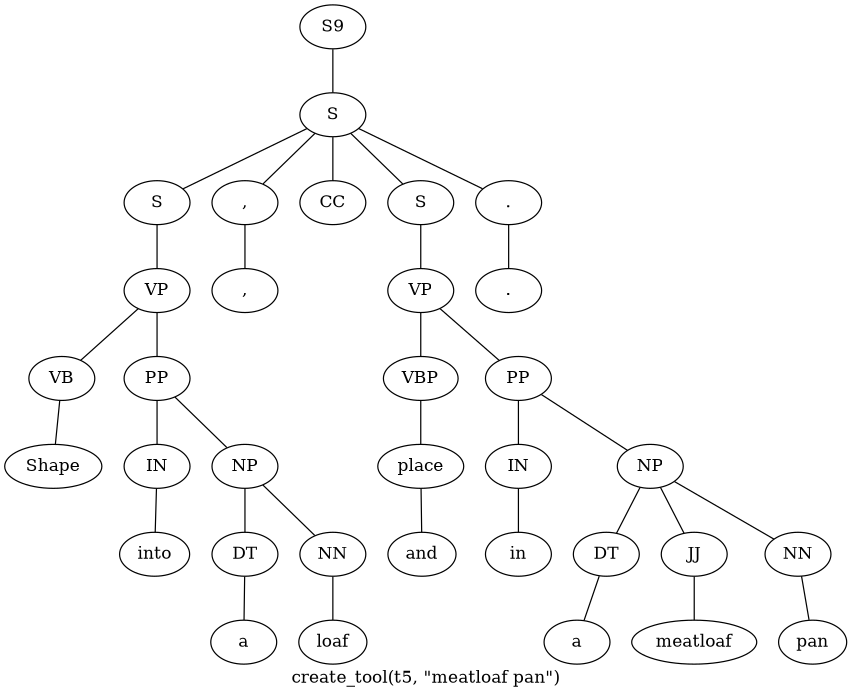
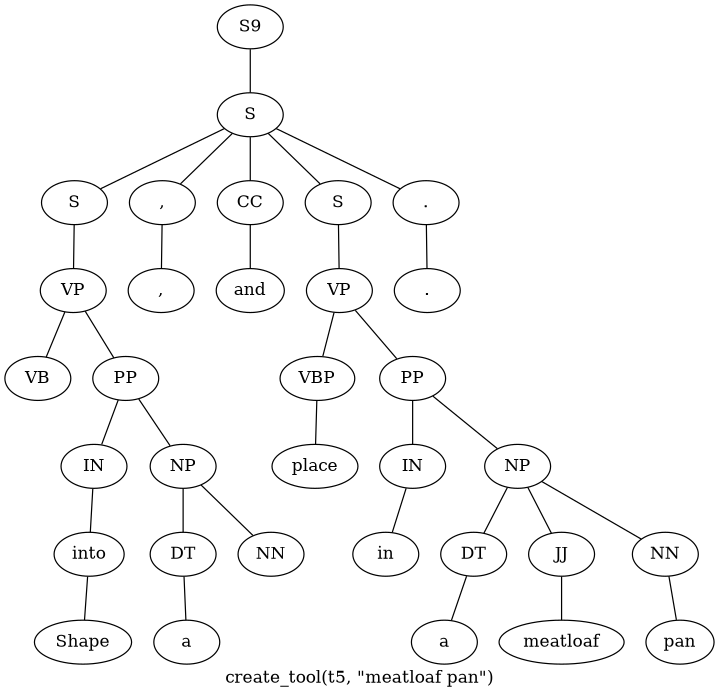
(58, 423) -> (86, 598)
(421, 510) -> (250, 247)
(333, 642) -> none
